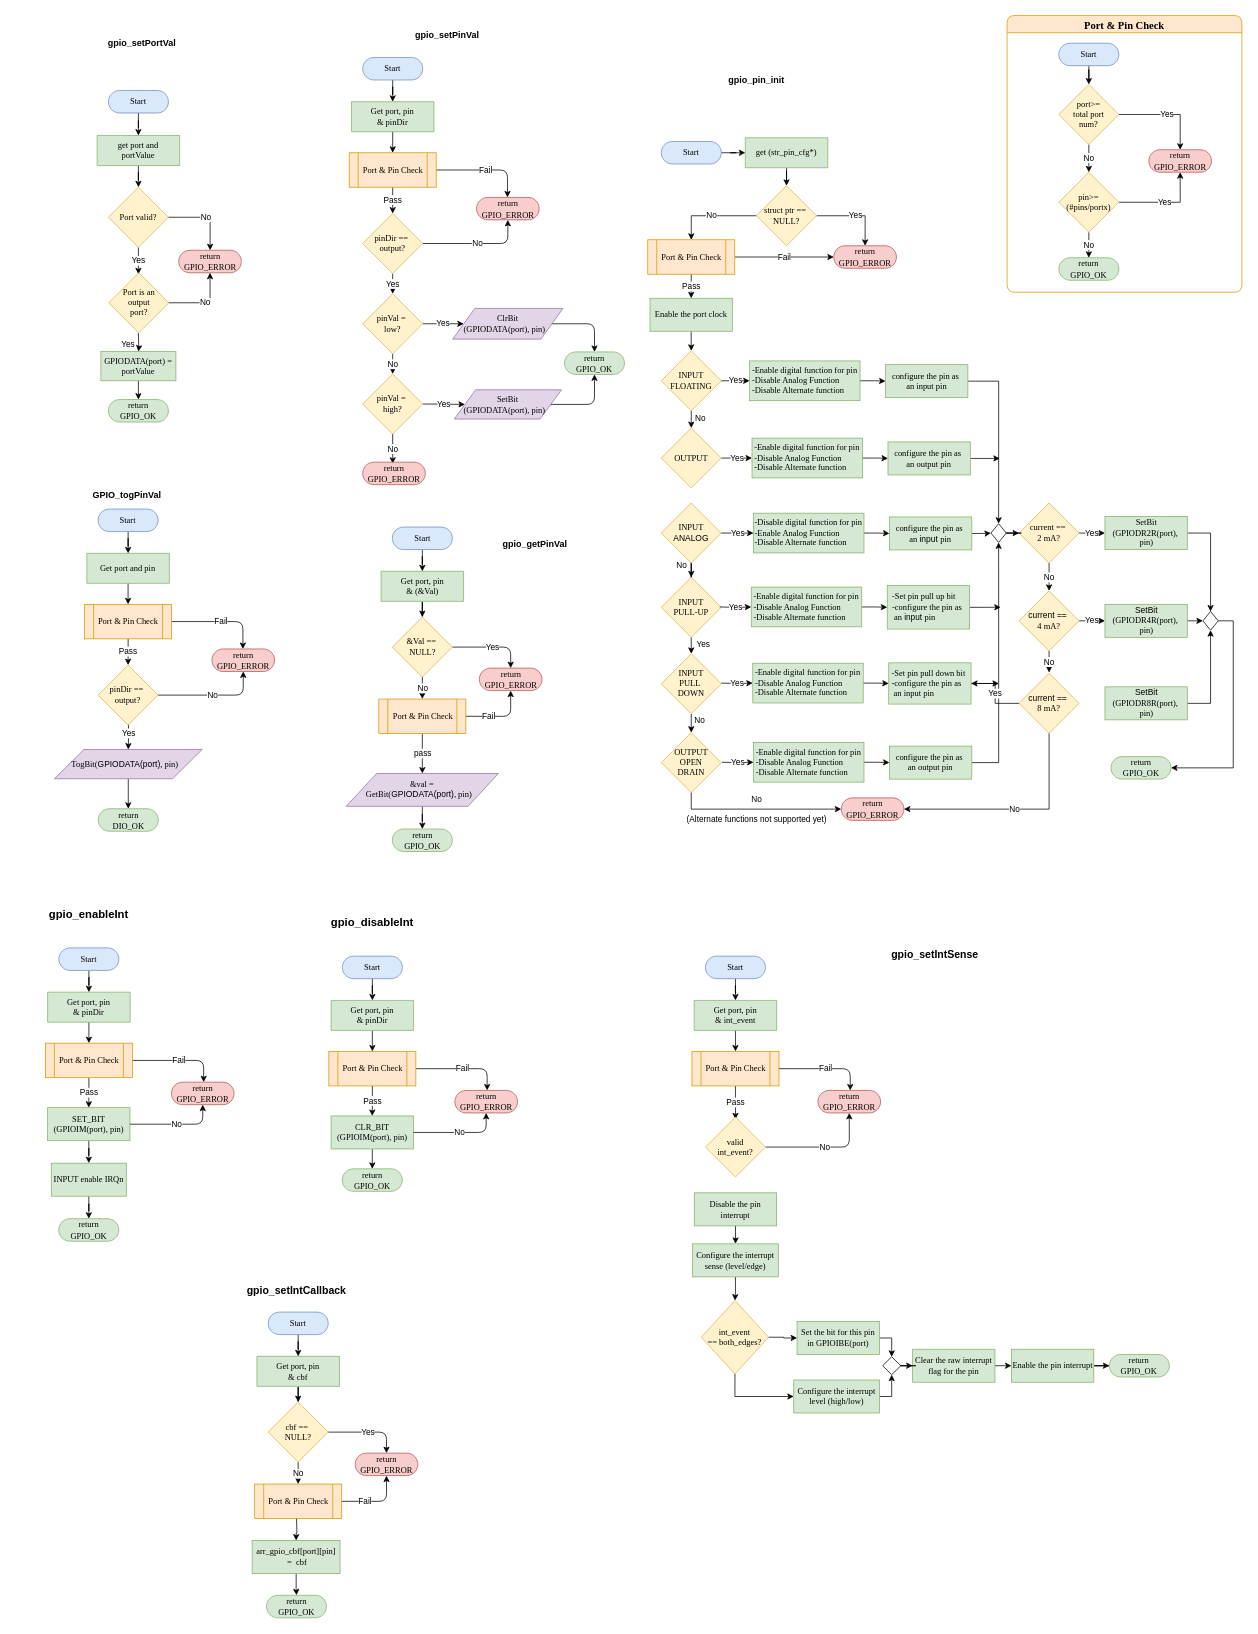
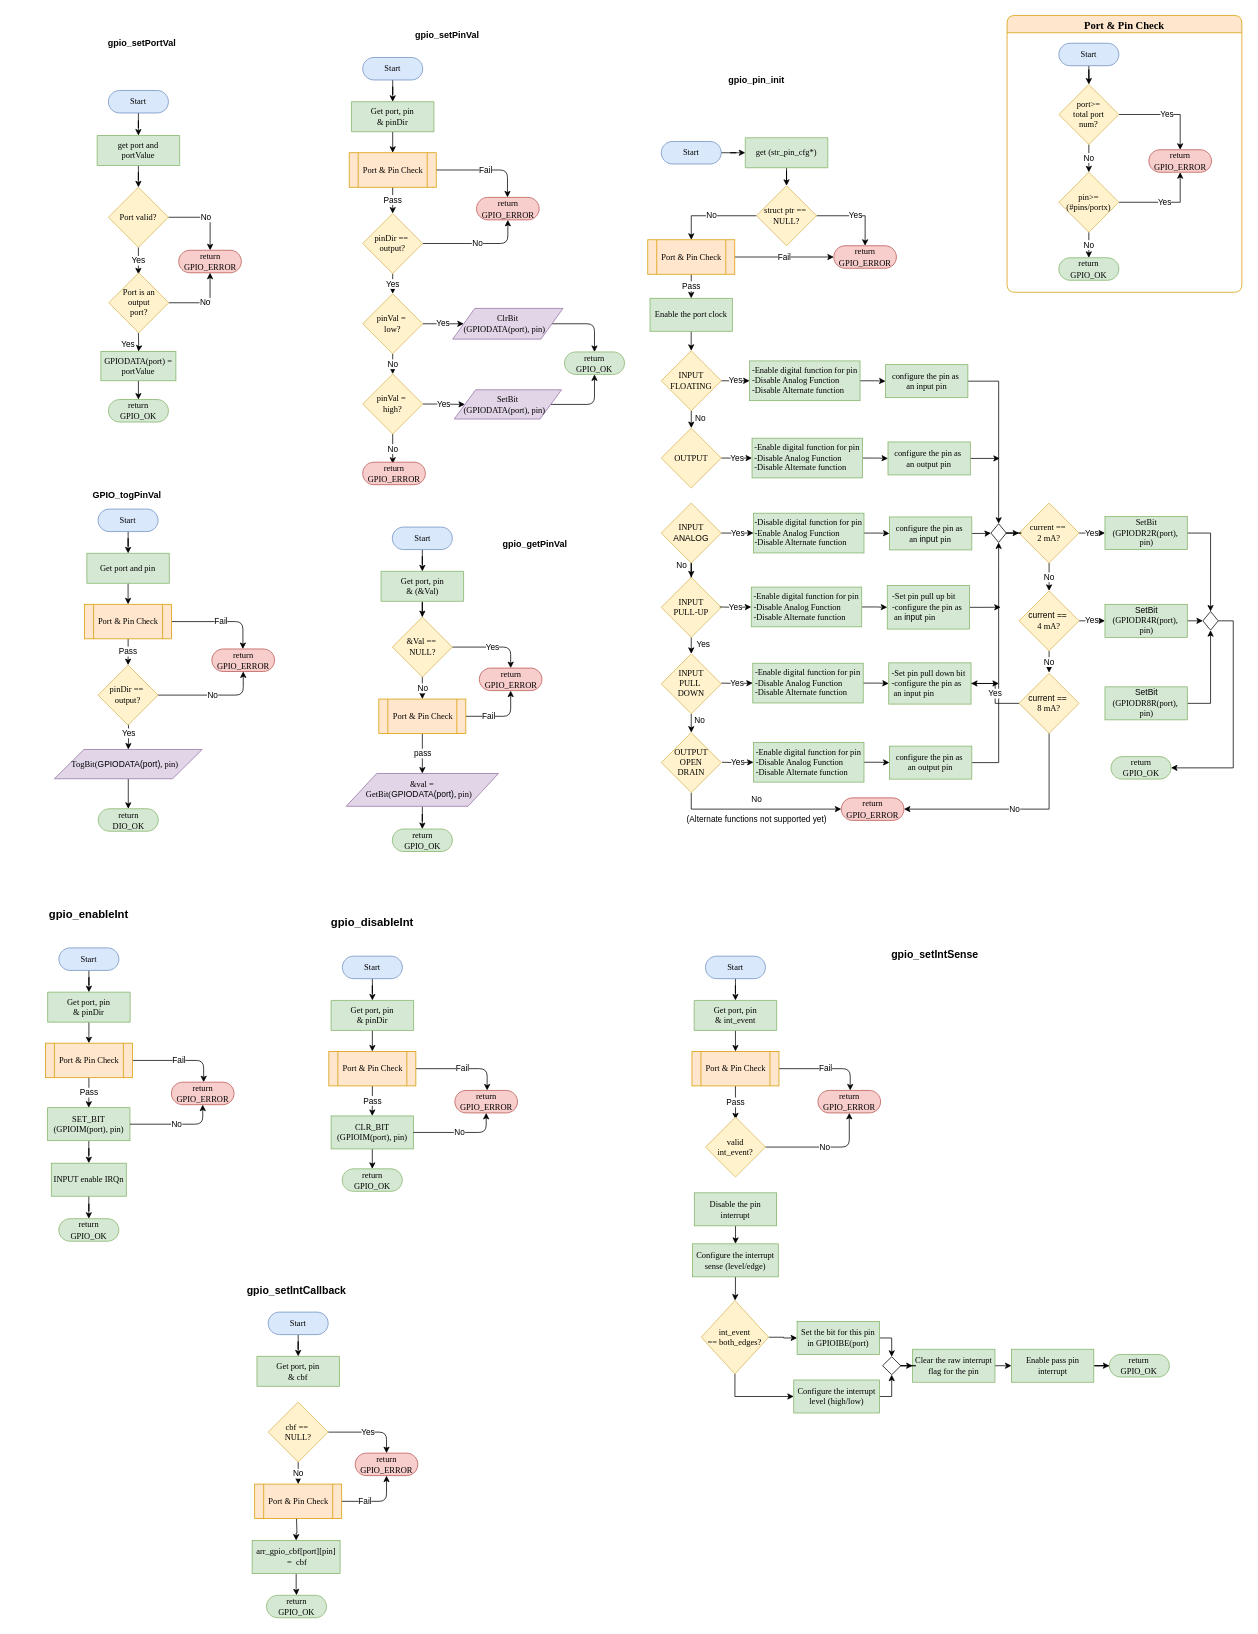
(1053, 1365) -> (1053, 1365)
(298, 1397) -> none
